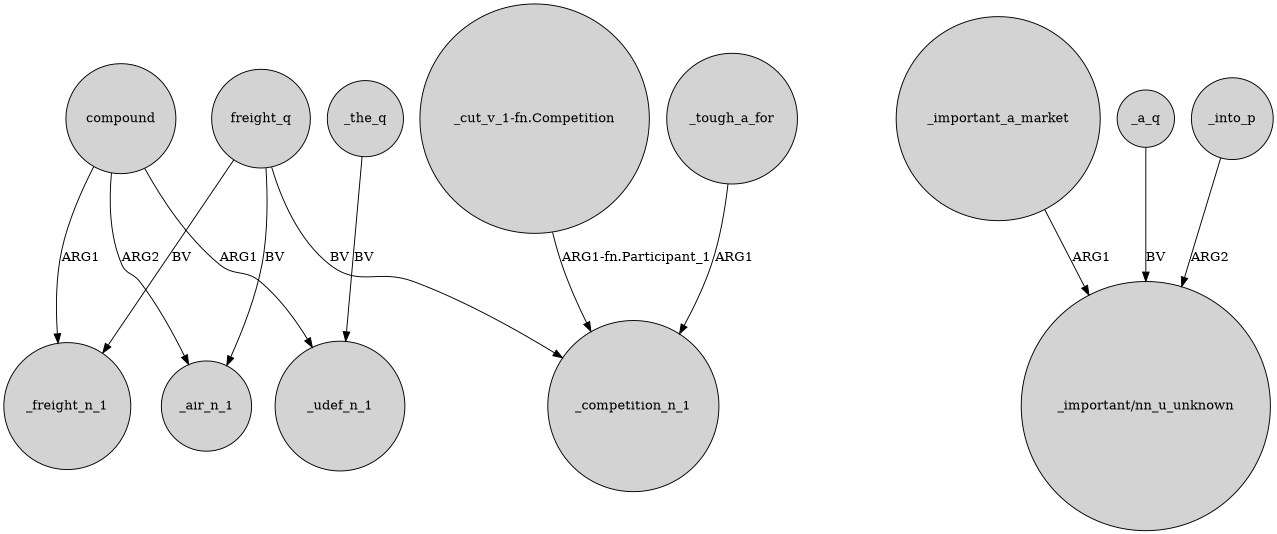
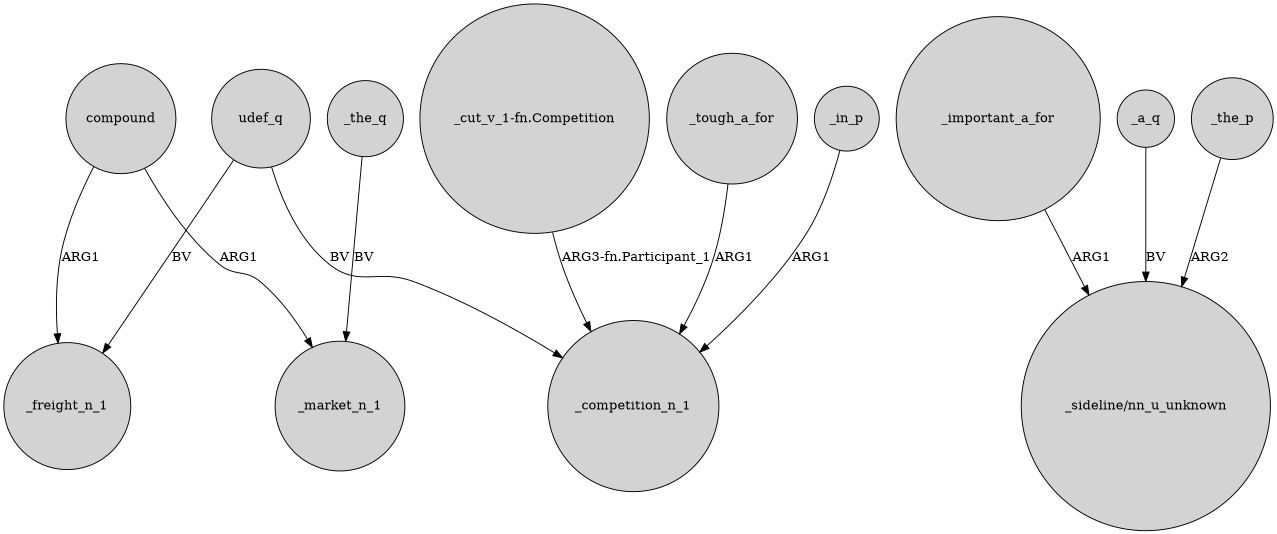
(261, 119) -> (261, 119)
none -> (847, 119)
(998, 119) -> (998, 119)
(1232, 119) -> (1232, 119)
(637, 258) -> (637, 258)
(206, 406) -> none
(340, 406) -> (340, 406)
(1146, 406) -> (1146, 406)
